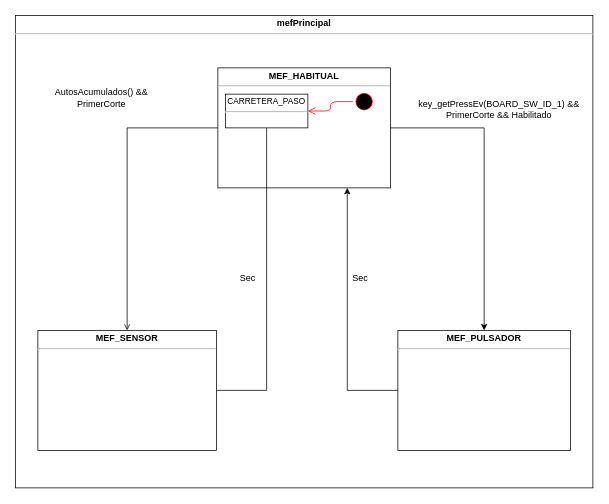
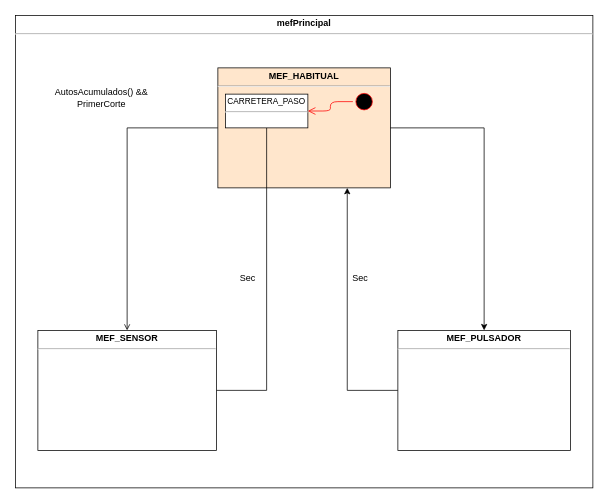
(248, 73) -> (248, 73)
(499, 109) -> none
